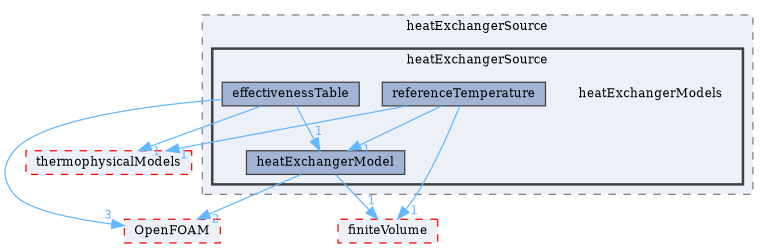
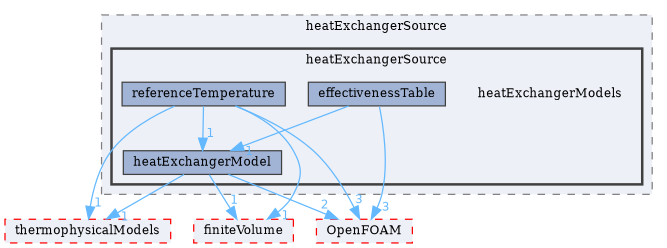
(220, 121) -> (136, 202)
none -> (306, 144)
